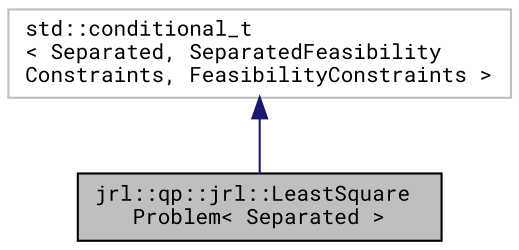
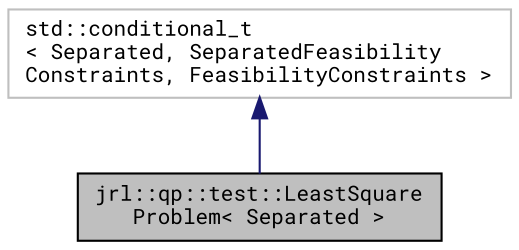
(260, 207) -> (260, 207)
